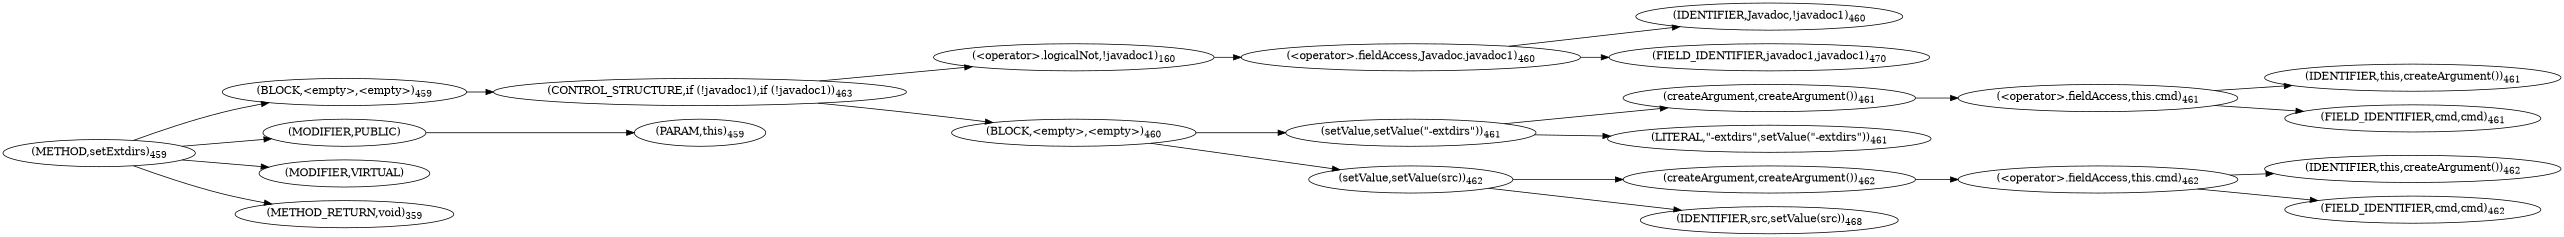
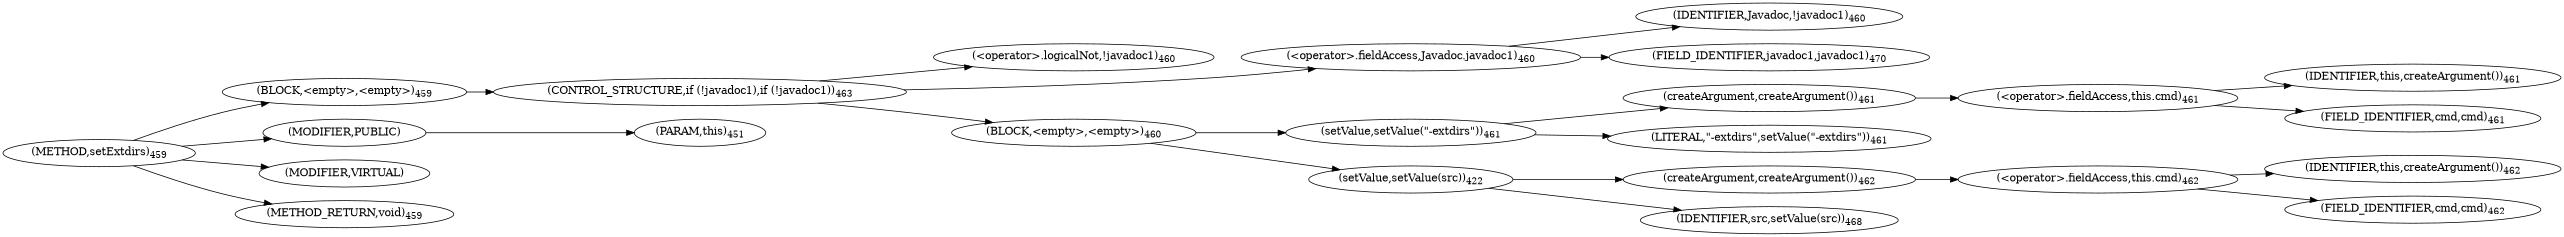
(1167, 56) -> (1167, 56)
(1224, 57) -> (1106, 84)
(736, 132) -> (736, 132)
(1475, 178) -> (1475, 178)
(414, 213) -> (414, 213)
